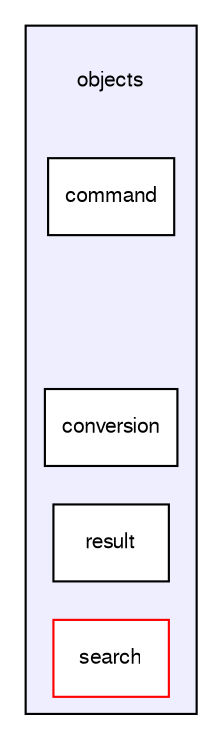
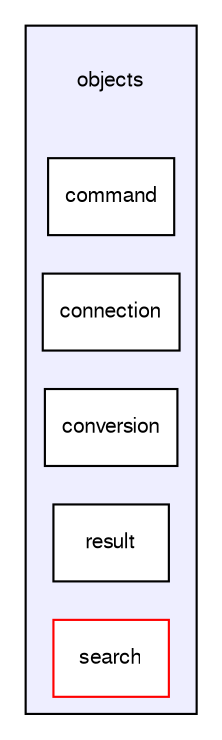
none -> (111, 312)
